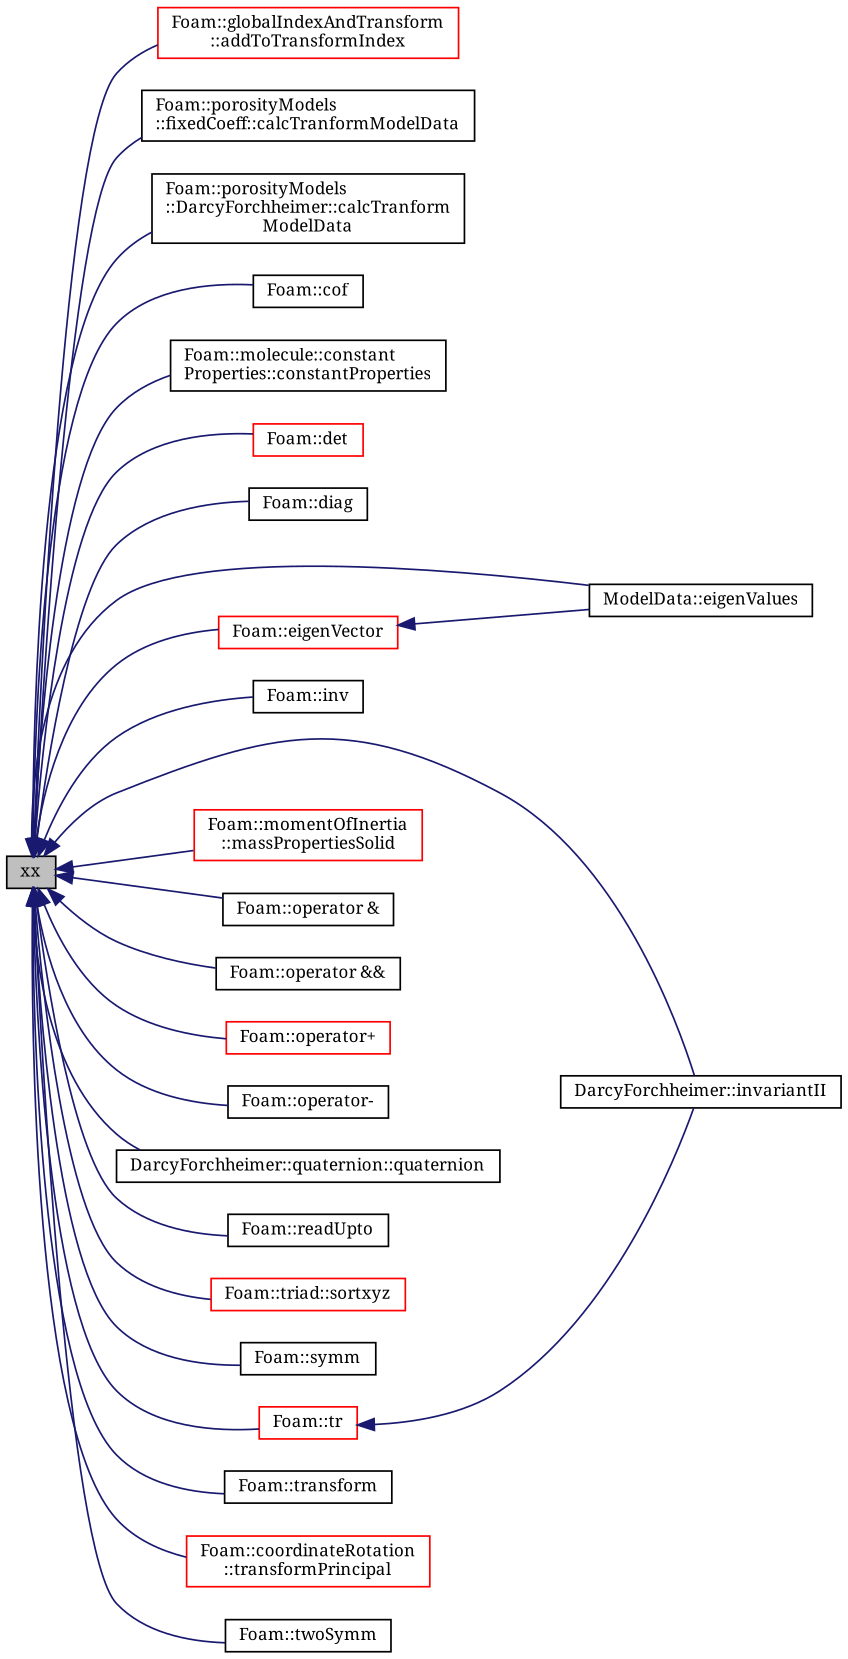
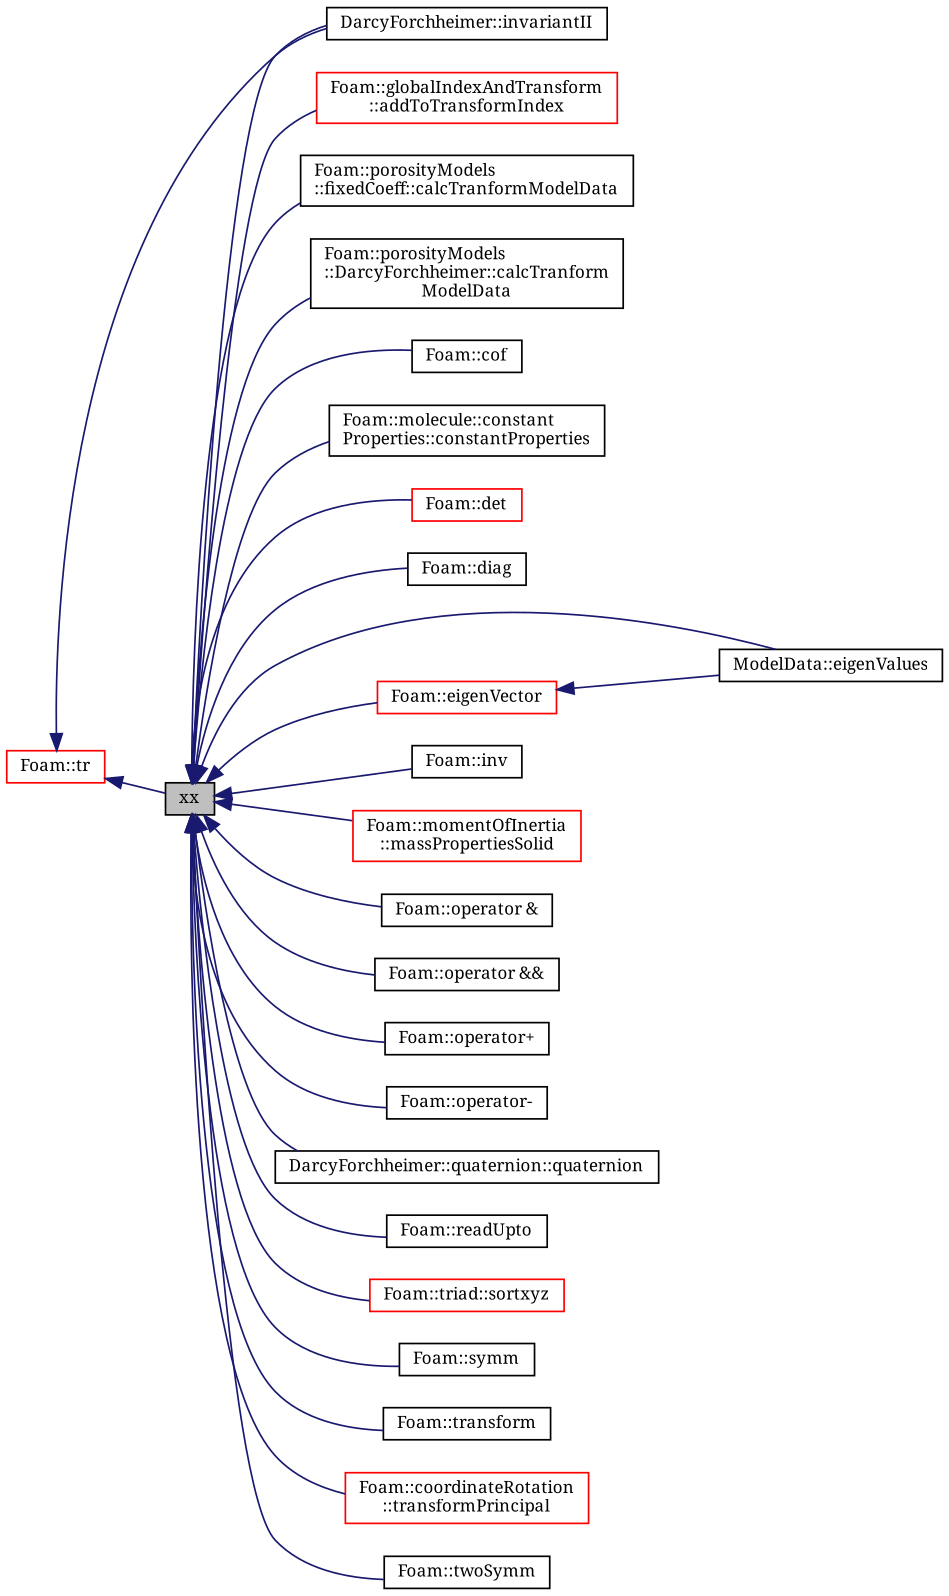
(308, 1038) -> (467, 1039)
(70, 1277) -> (144, 788)
